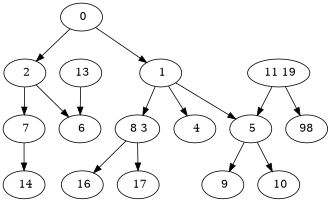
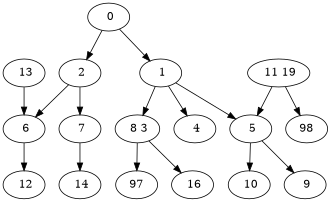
none -> (24, 185)
(138, 185) -> (137, 185)
